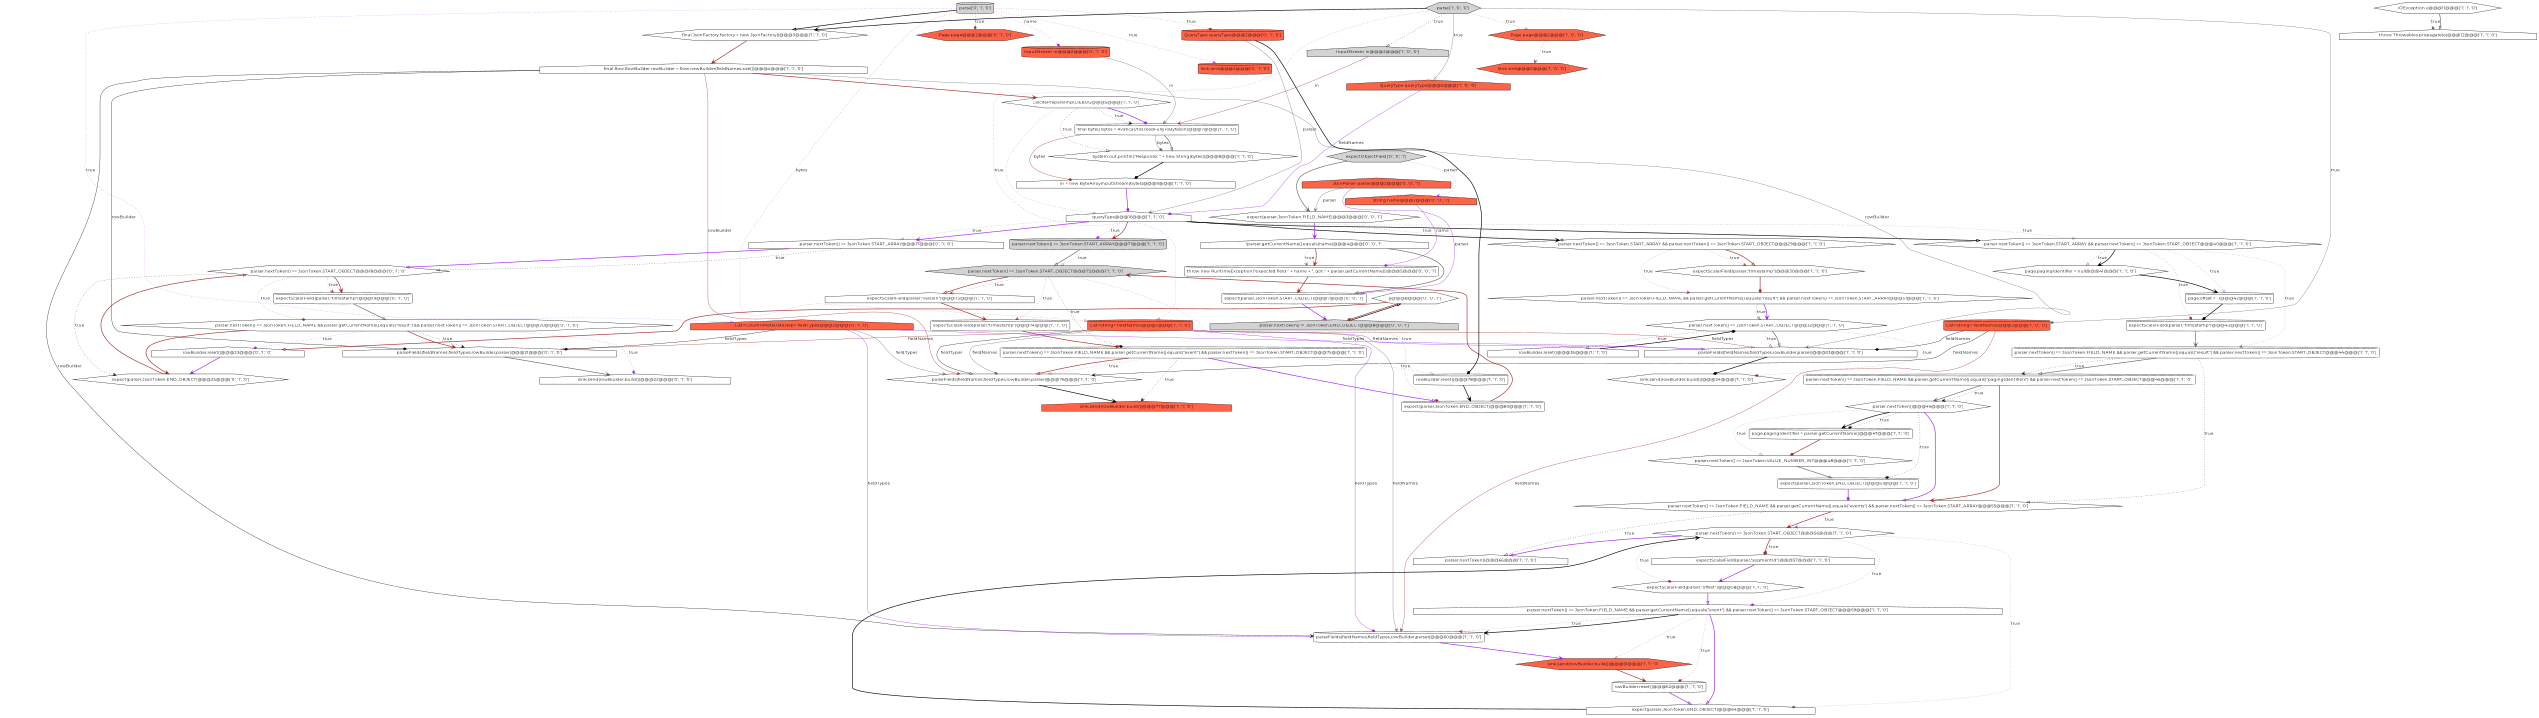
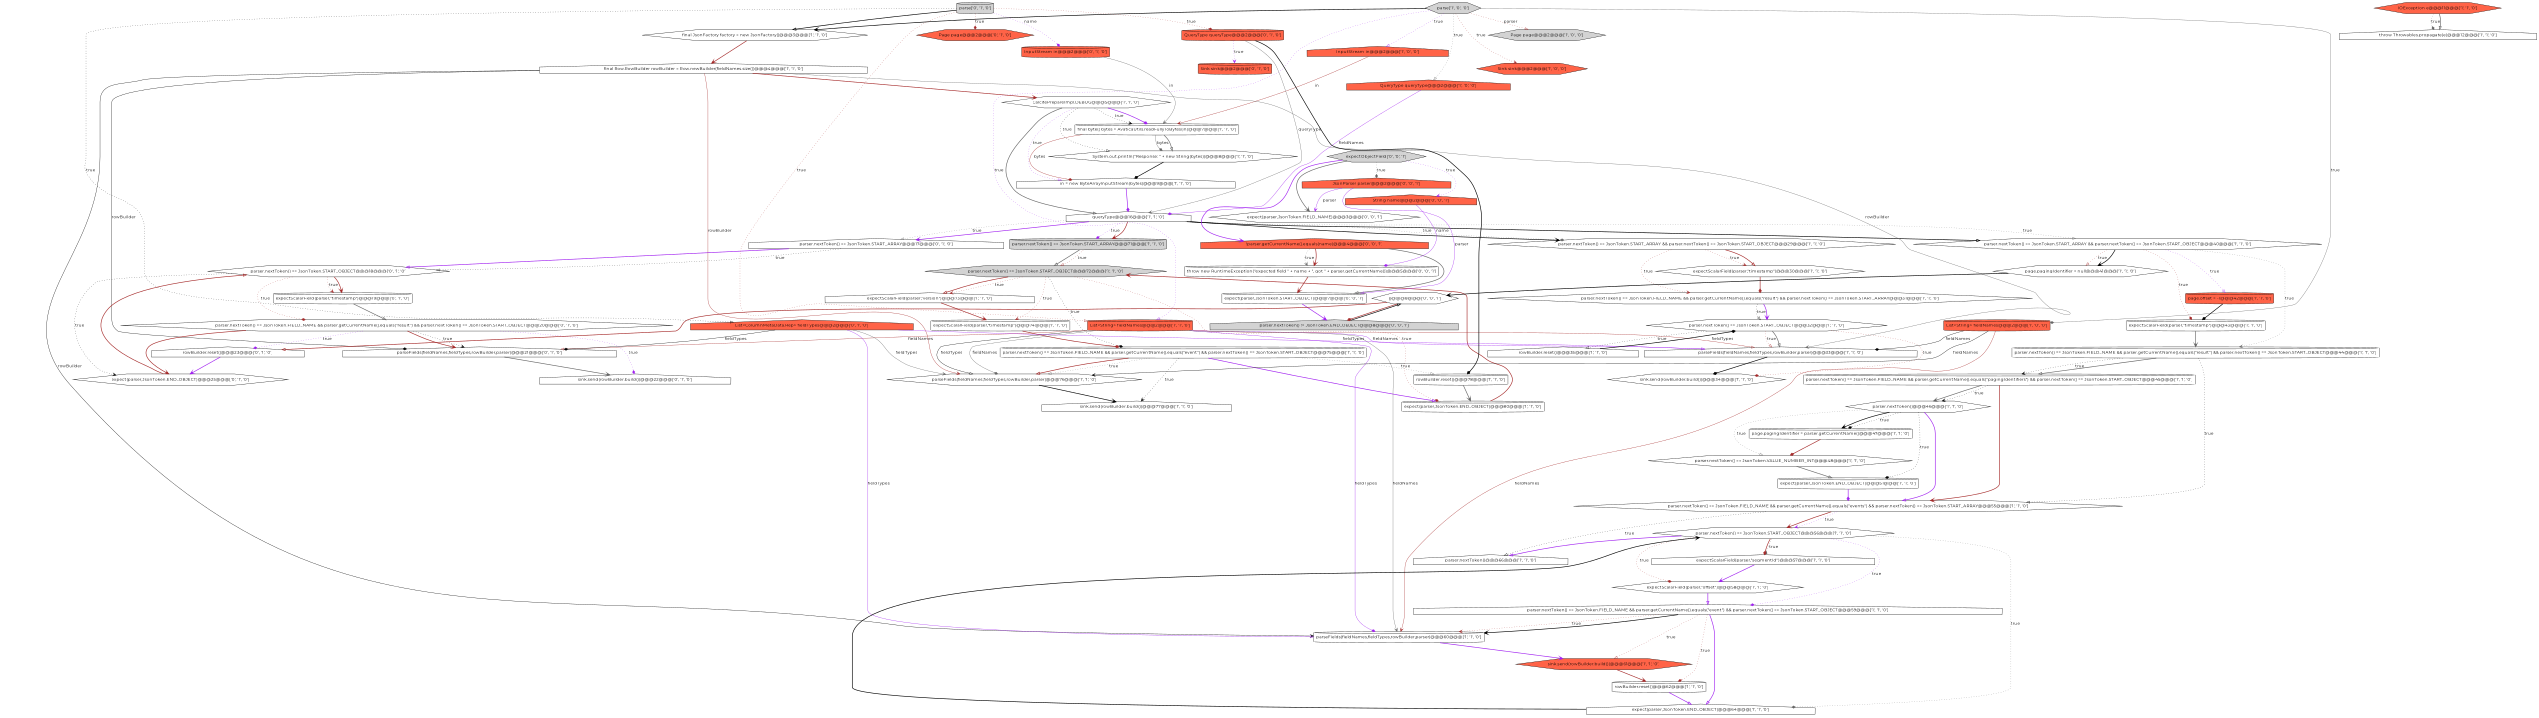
(2438, 8) -> (2438, 8)
(1511, 22) -> (1511, 22)
(1416, 29) -> (1416, 29)
(91, 34) -> (91, 34)
(1104, 34) -> (1234, 50)
(1547, 35) -> (1547, 35)
(1451, 48) -> (1451, 48)
(1540, 50) -> (1480, 44)
(1378, 52) -> (1378, 52)
(1310, 129) -> (1310, 129)
none -> (1031, 144)
none -> (1377, 168)
(802, 170) -> (802, 170)
(1451, 170) -> (1451, 170)
(1008, 179) -> (1008, 179)
(1325, 193) -> (1325, 193)
(1315, 232) -> (1261, 208)
(1315, 244) -> (1315, 244)
(2176, 280) -> (1729, 282)
(2230, 298) -> (2230, 298)
(1466, 392) -> (1466, 392)
(1137, 407) -> (1137, 407)
